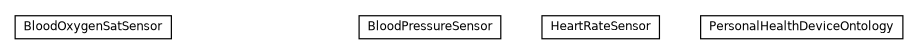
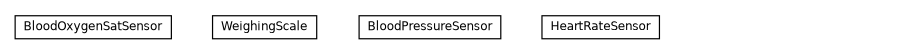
none -> (265, 27)
(801, 27) -> none
